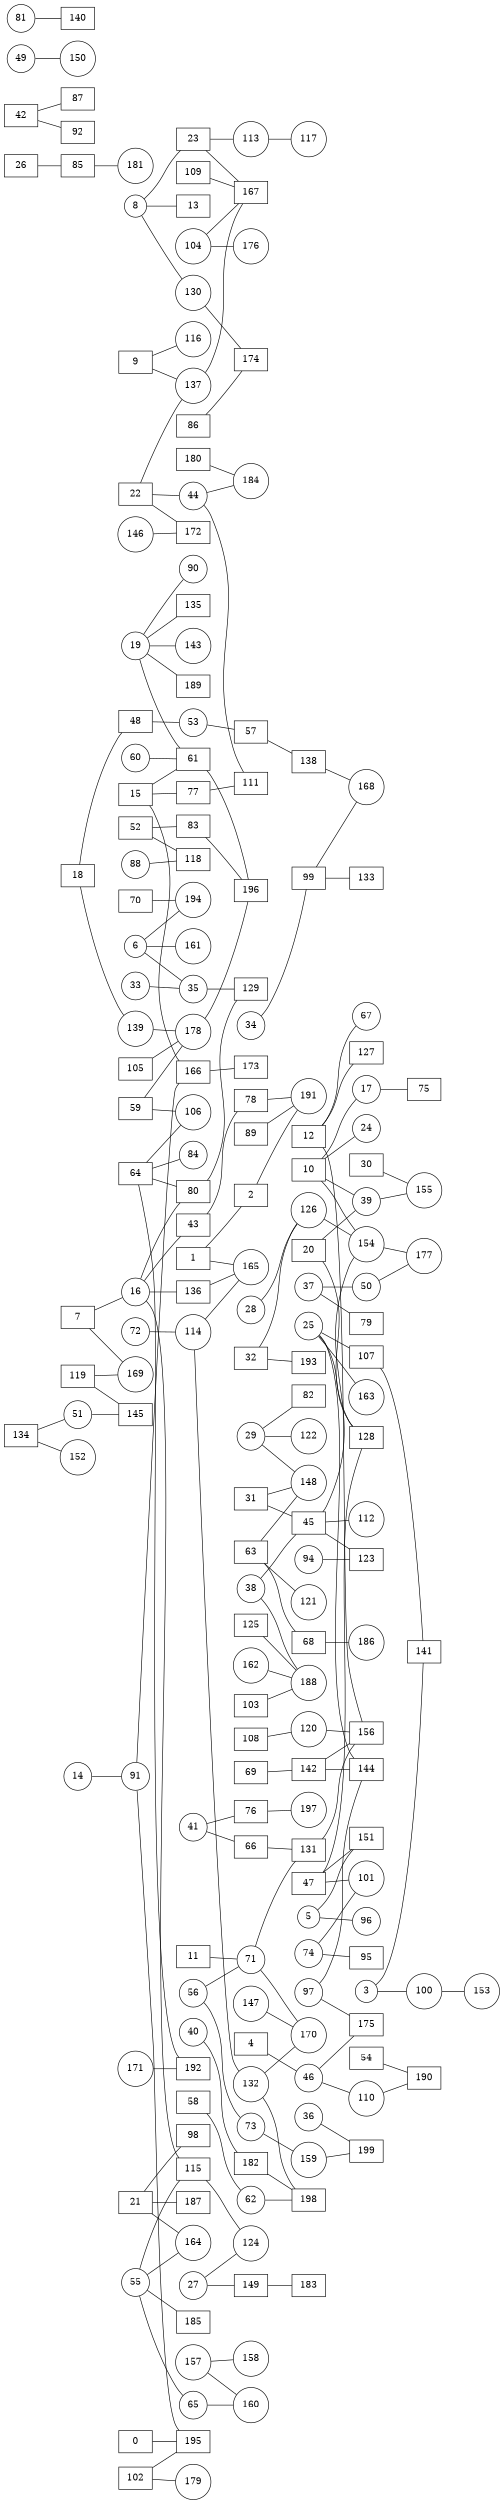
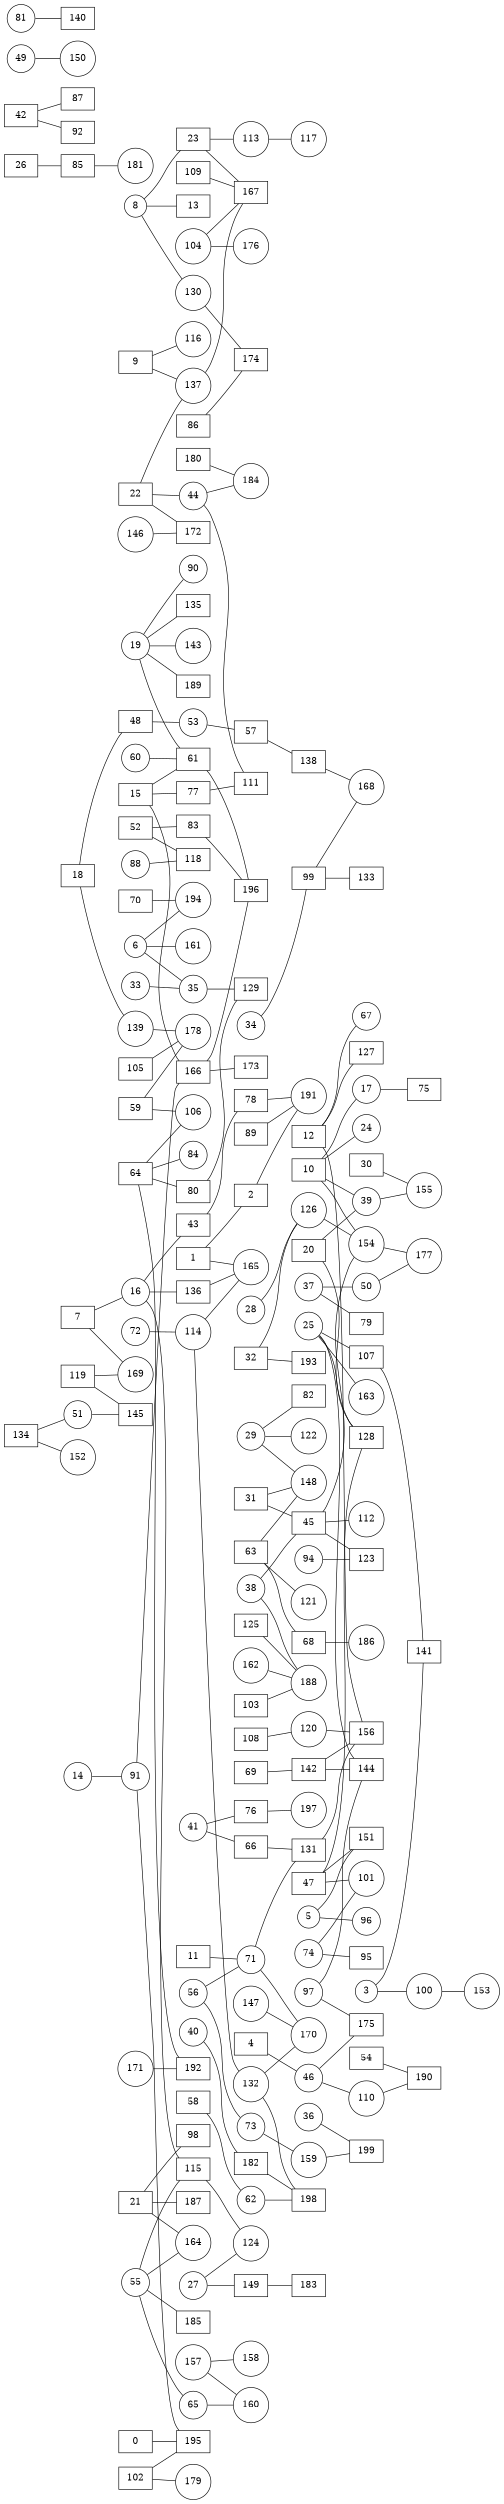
(231, 962) -> (231, 982)
(158, 1239) -> none
